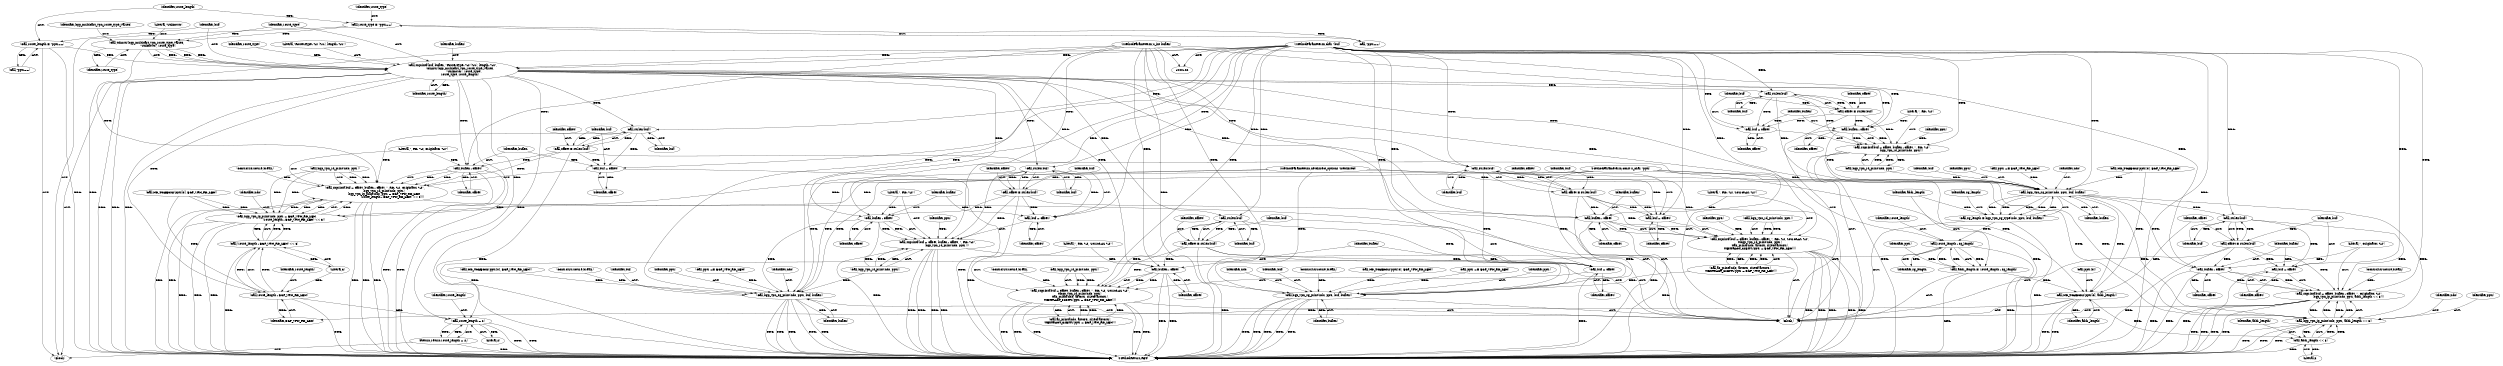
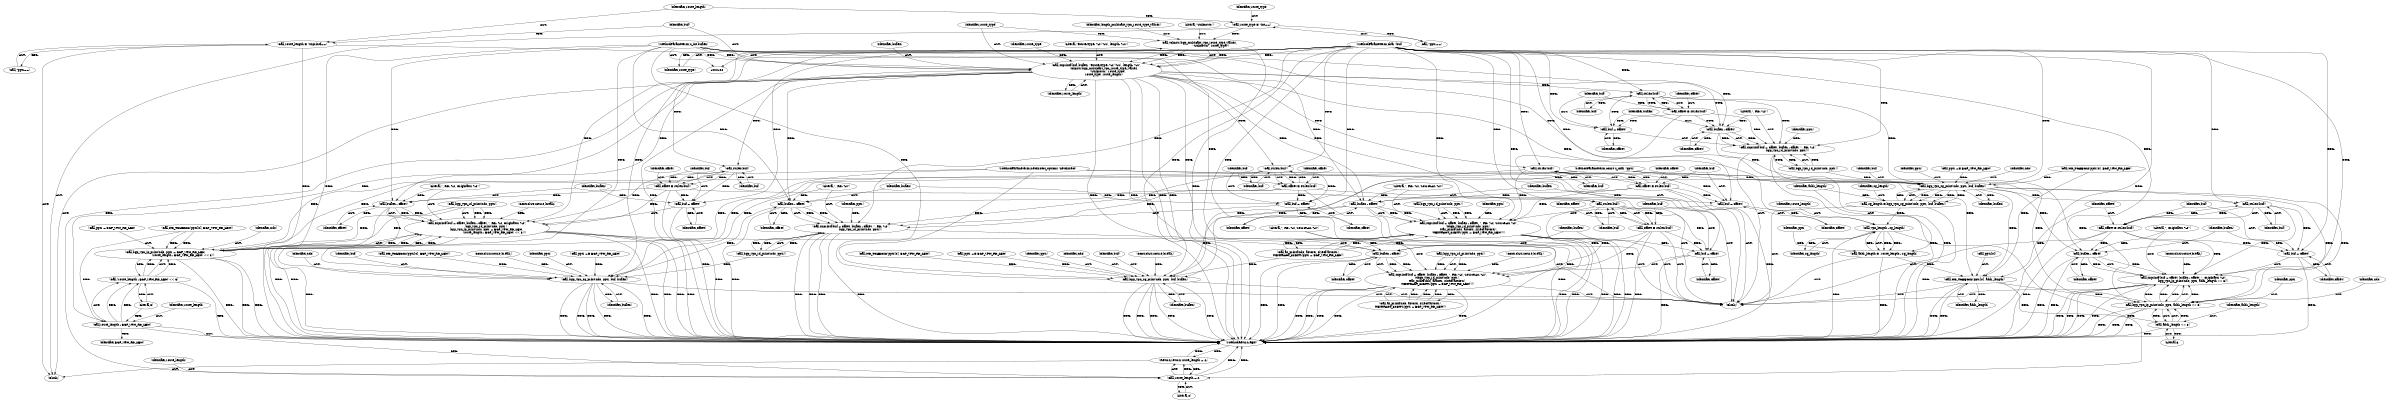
(96, 25) -> (1123, 25)
(372, 25) -> (1252, 25)
(42, 44) -> (302, 44)
(2002, 218) -> (1903, 204)
none -> (112, 228)
(1952, 244) -> (1884, 228)
(288, 309) -> none
(229, 311) -> (221, 316)
(283, 311) -> (126, 334)
(1243, 312) -> (2067, 292)
(1948, 321) -> (1884, 305)
(339, 332) -> (210, 334)
(2307, 332) -> (2167, 316)
none -> (1212, 351)
